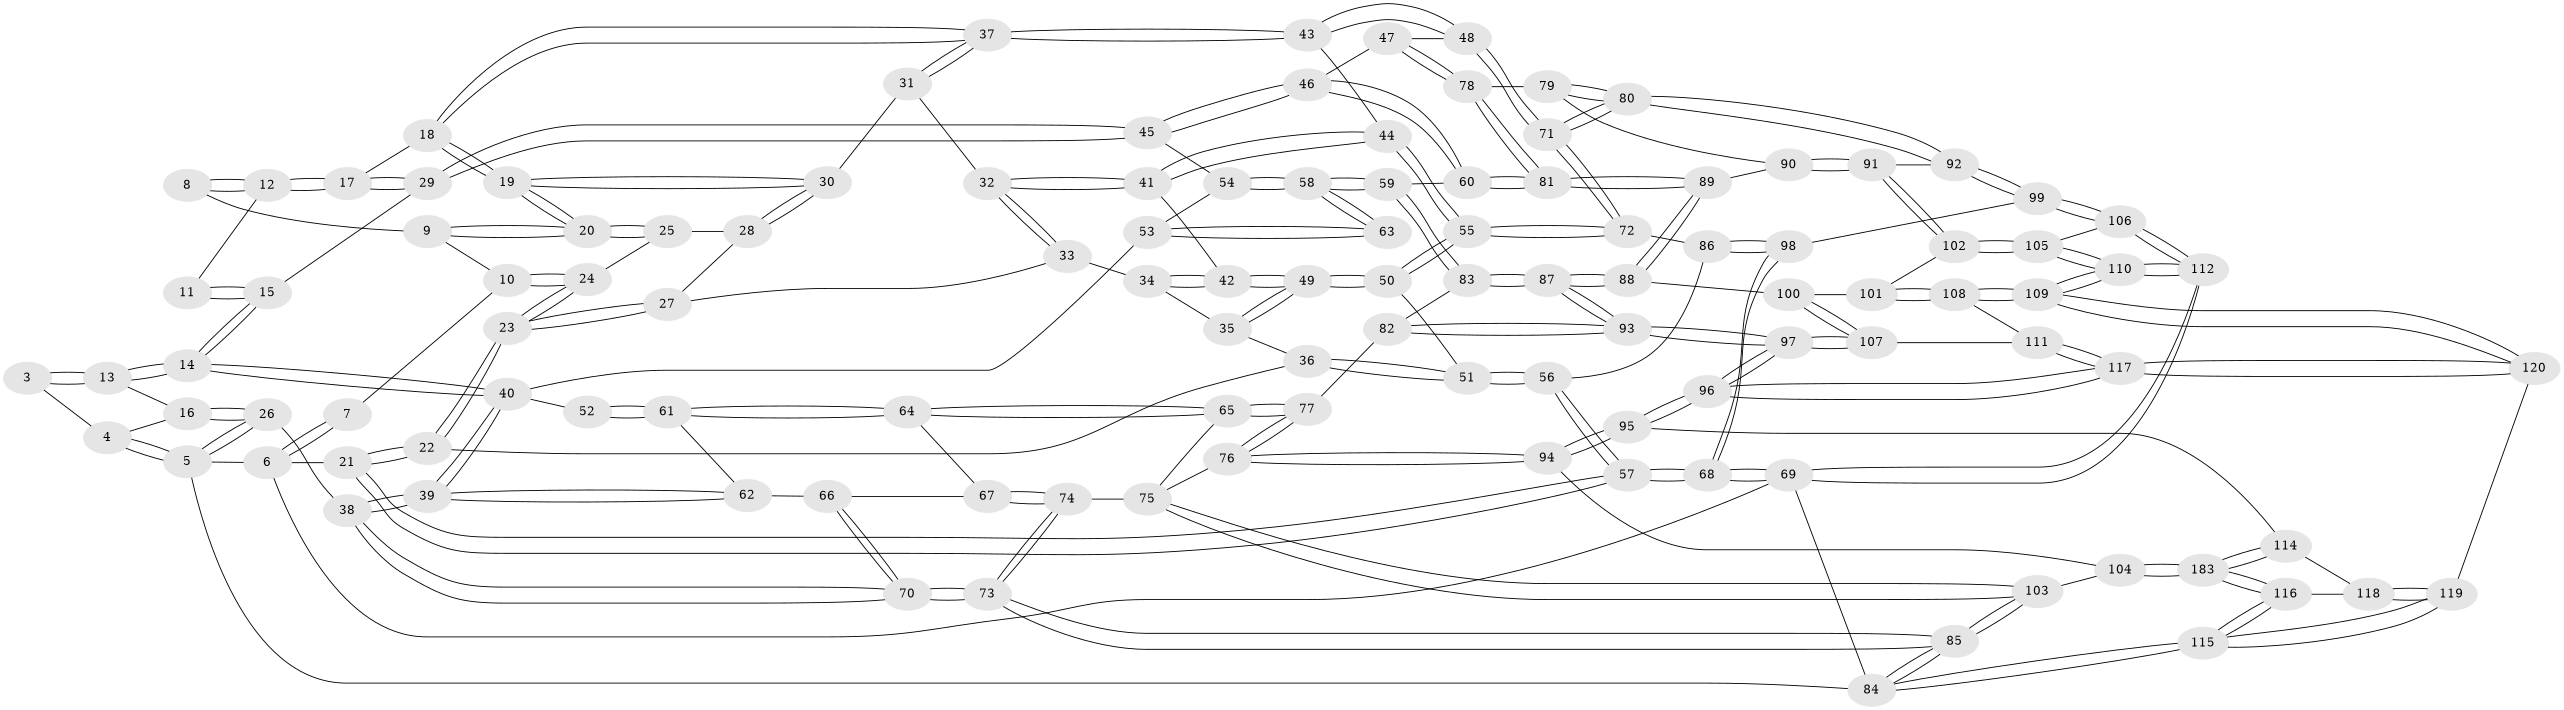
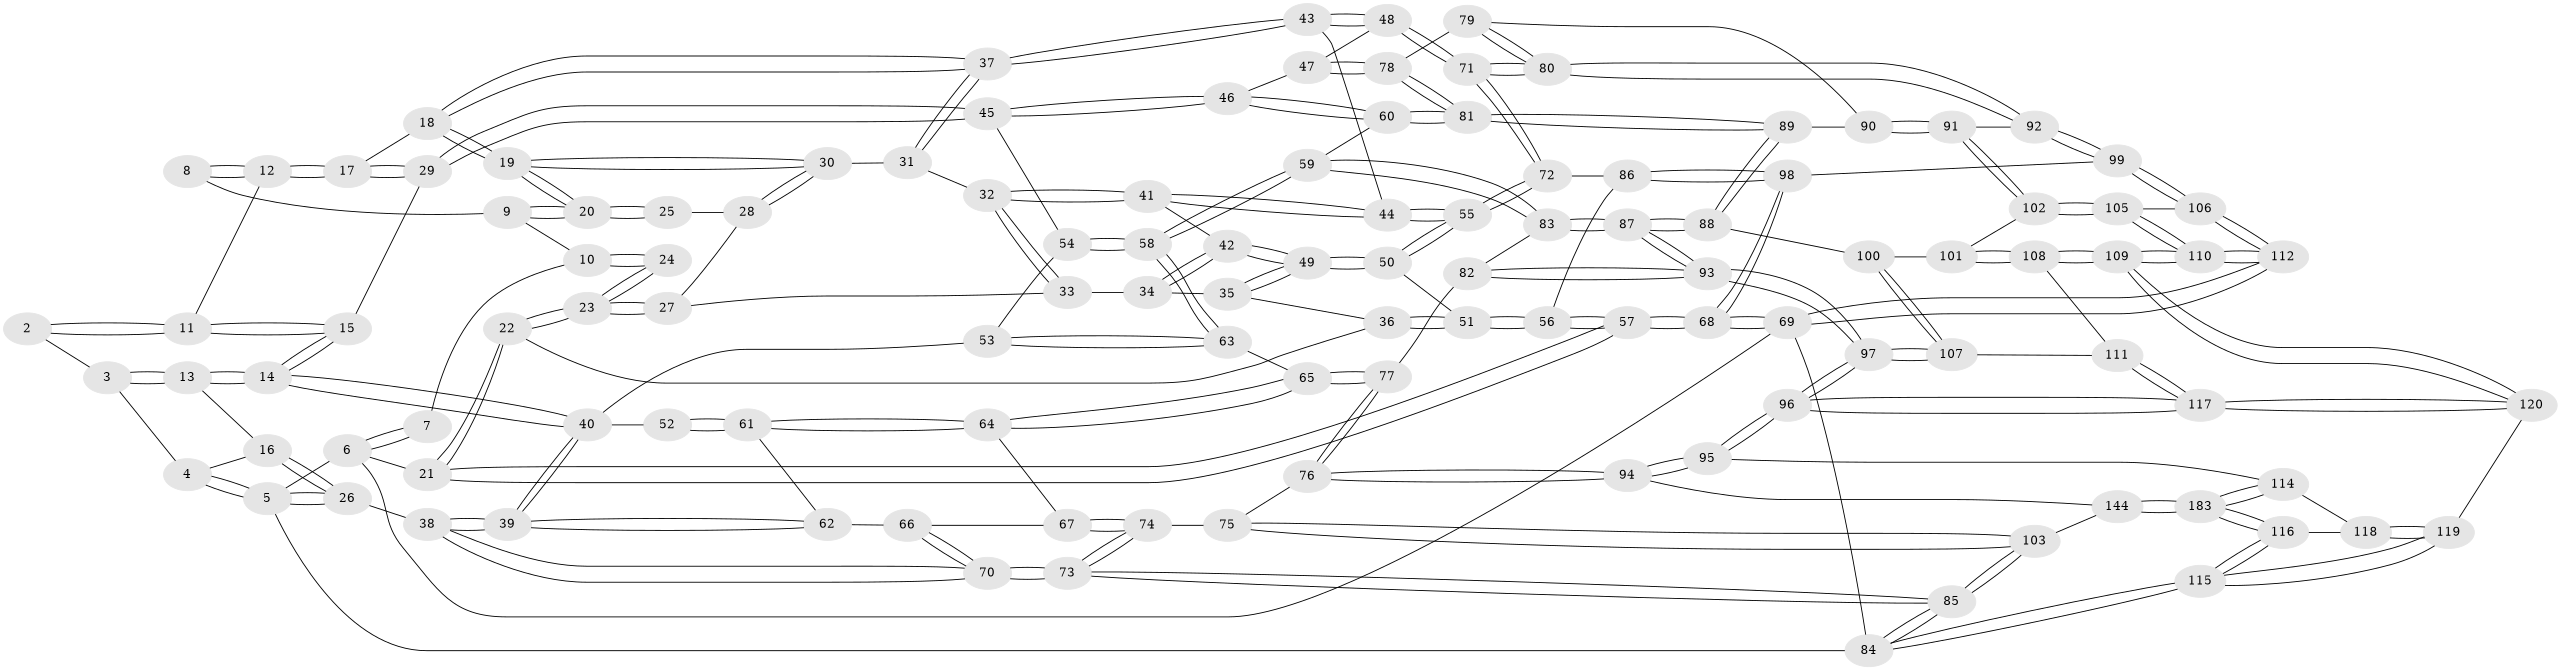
(628, 256) -> none
none -> (28, 329)
(1186, 454) -> (1261, 357)
(2120, 570) -> (2118, 507)
